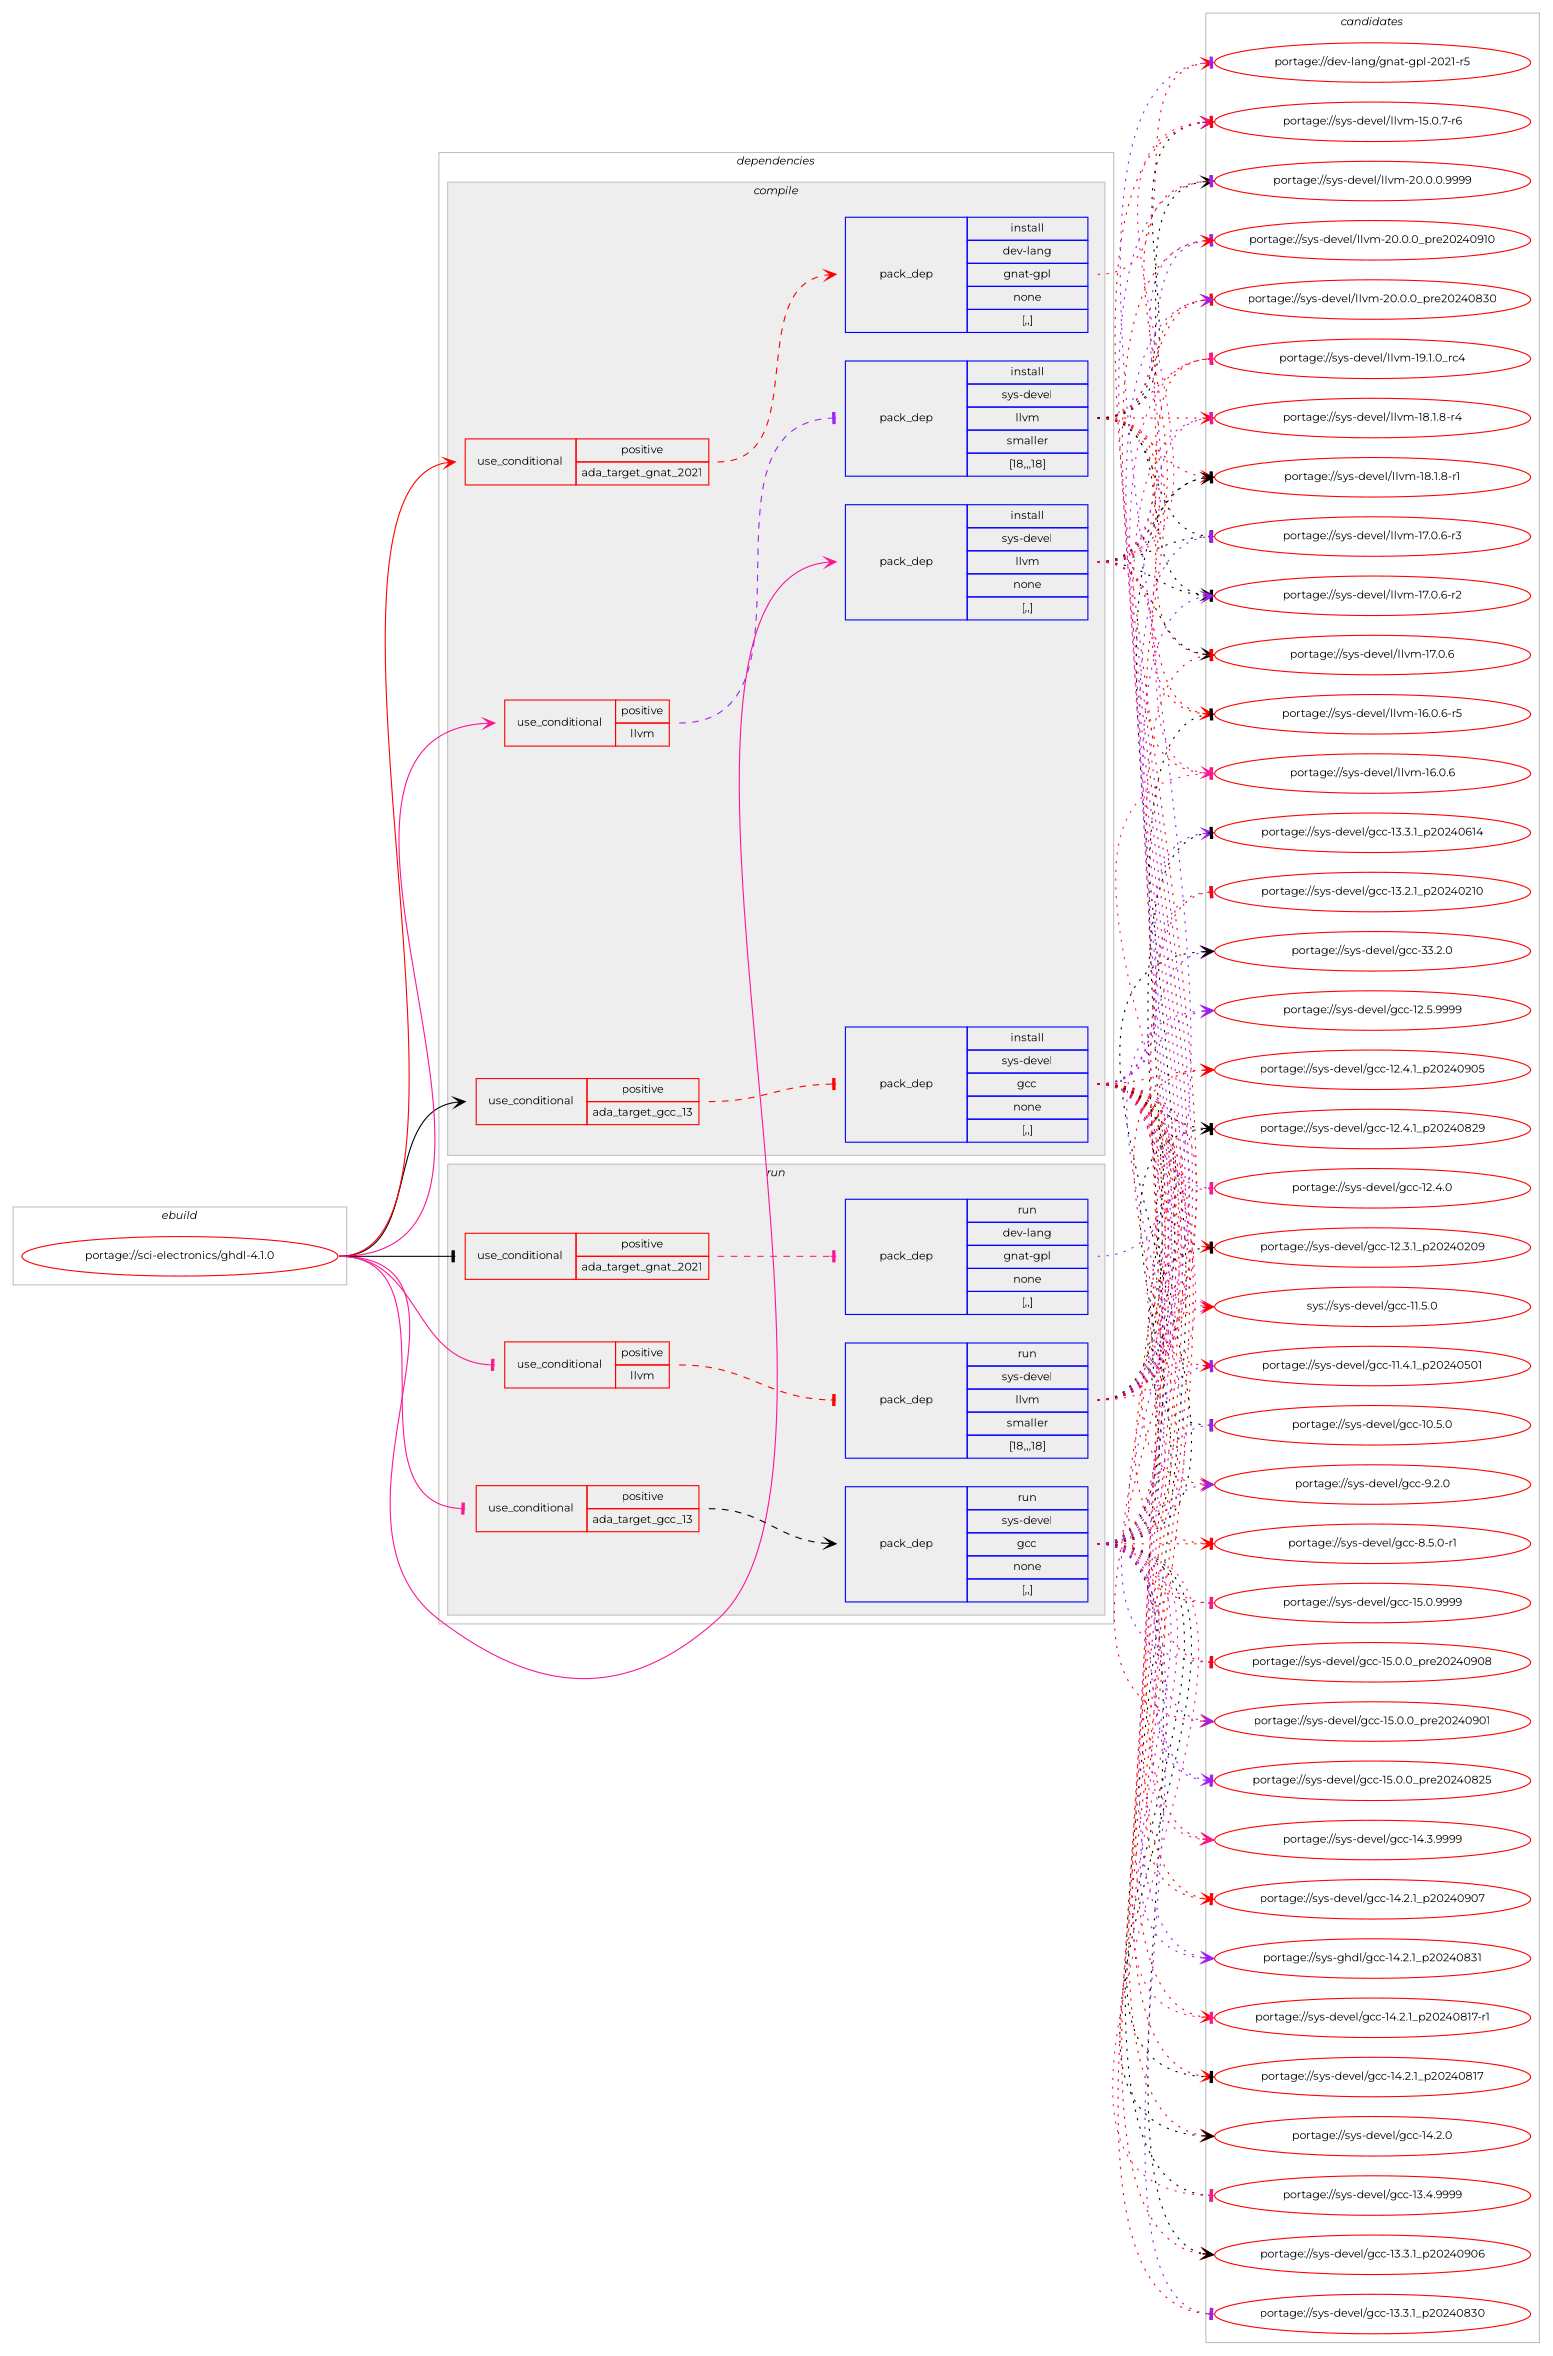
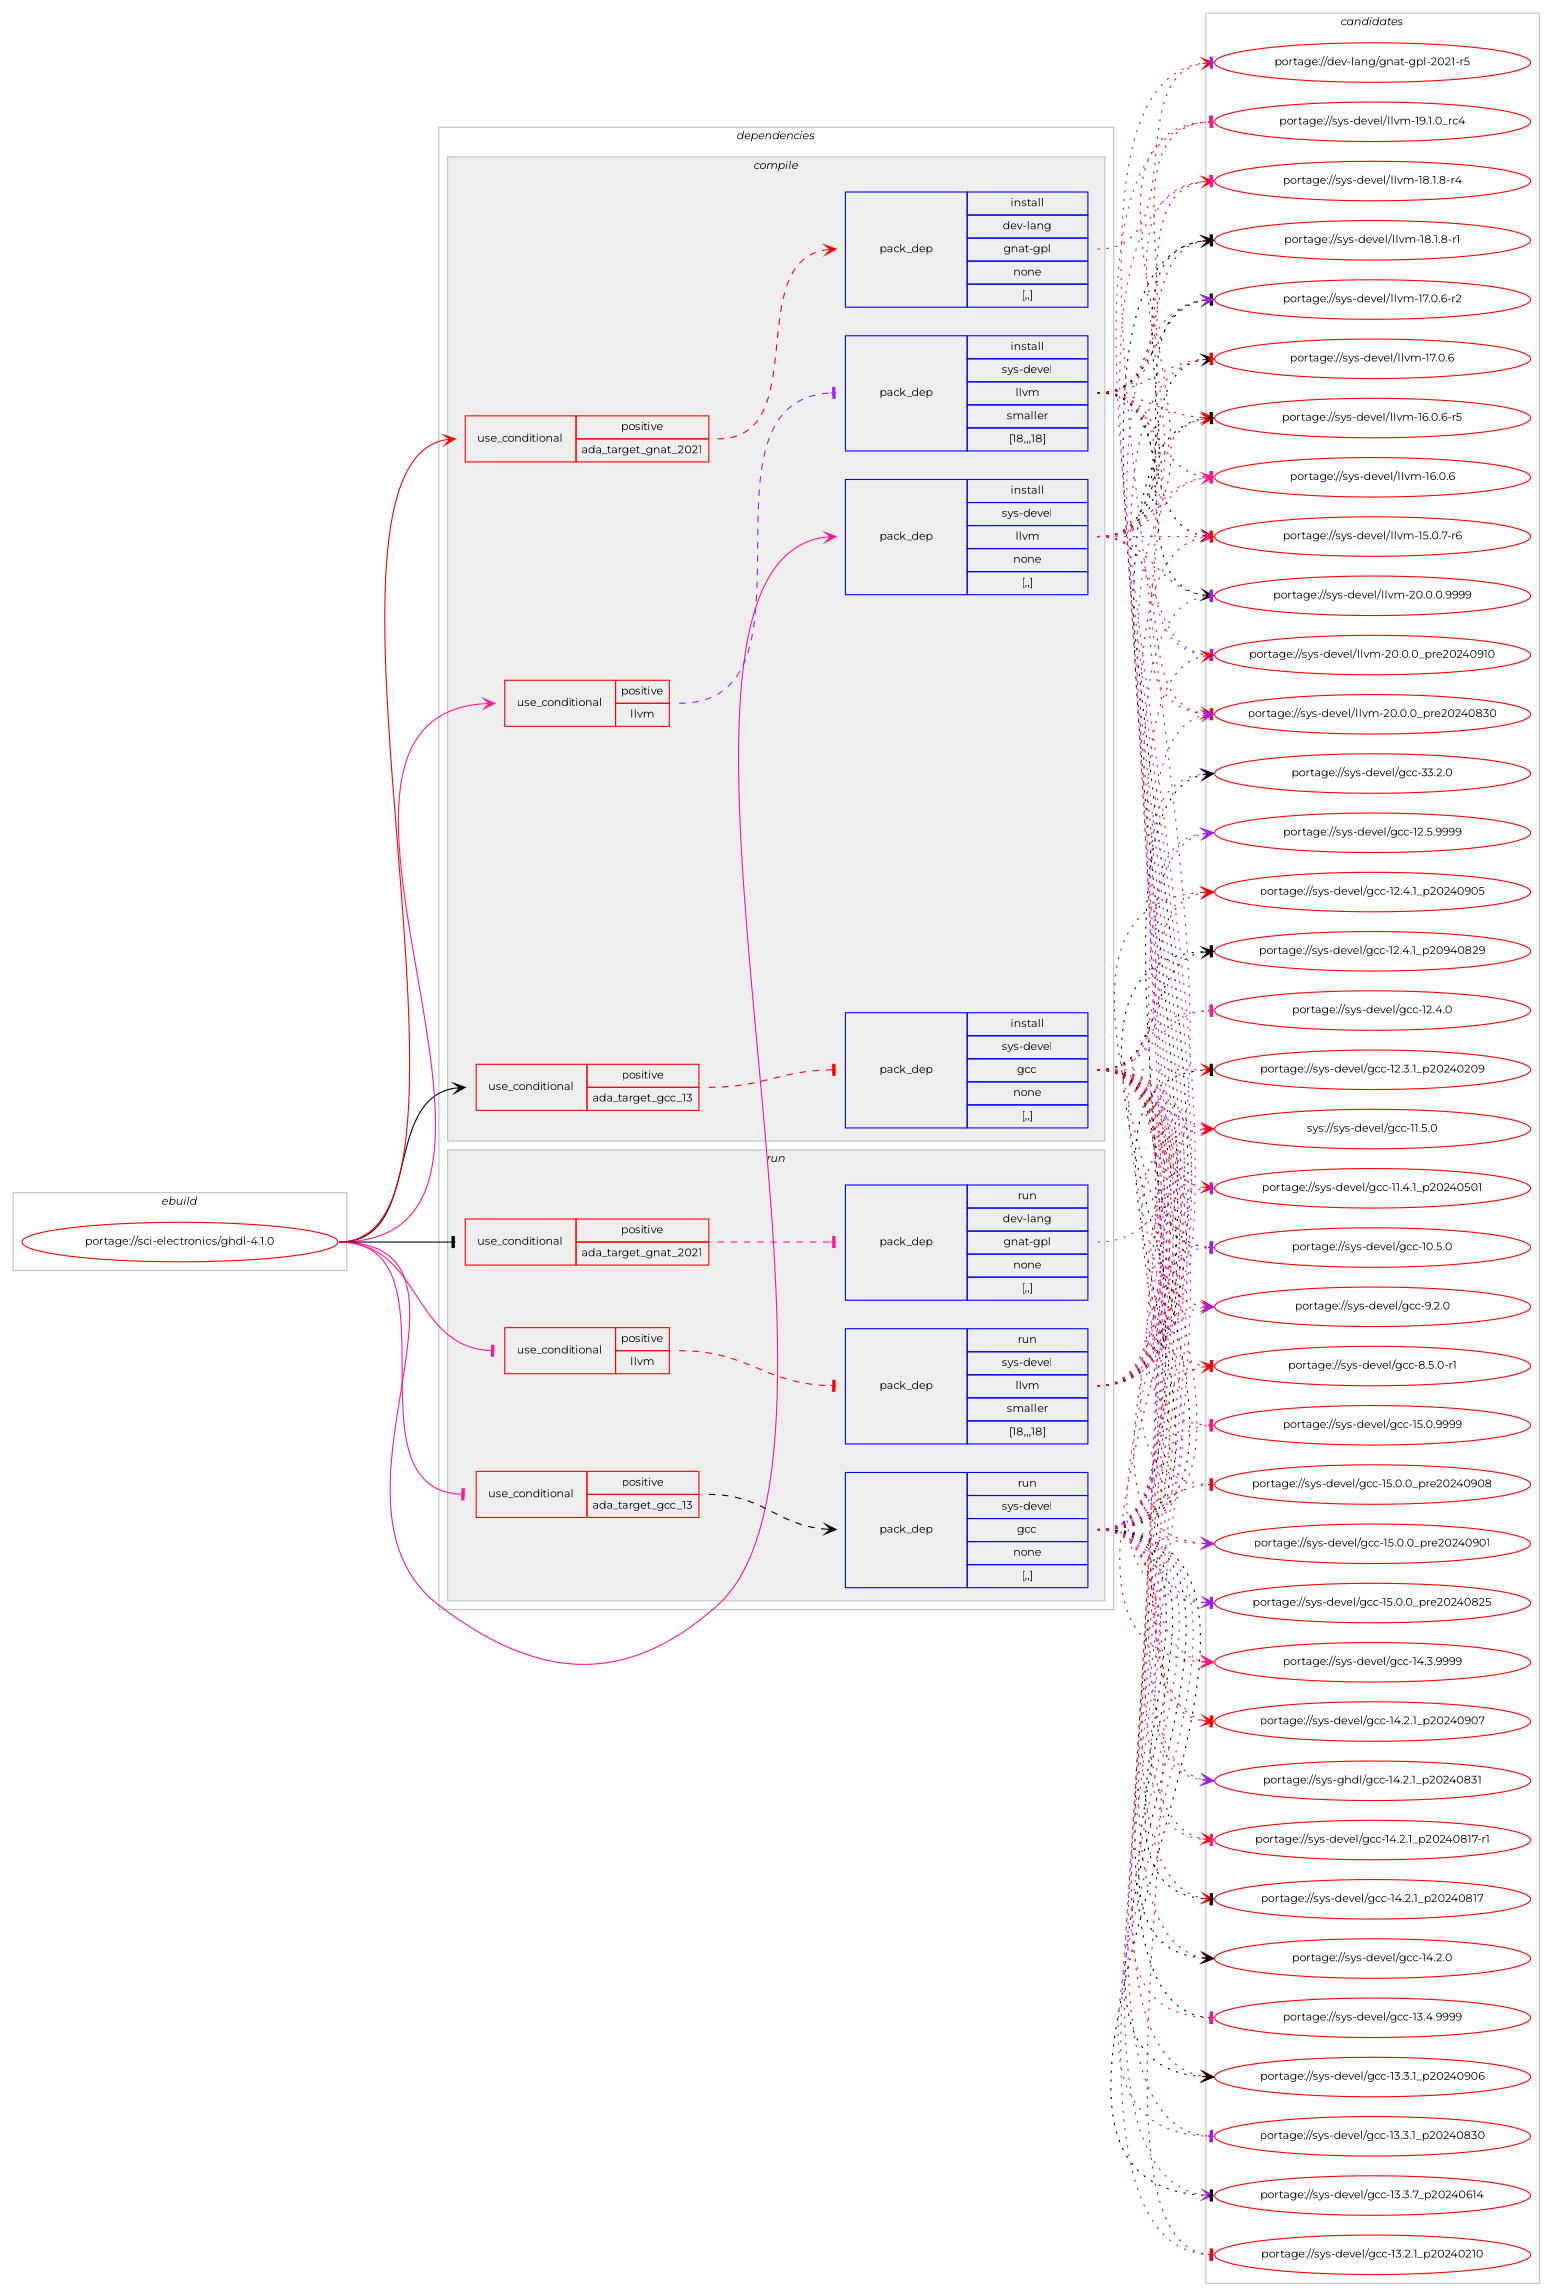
(1373, 537) -> none
(1373, 833) -> (1373, 2196)
(1373, 1129) -> (1373, 951)
